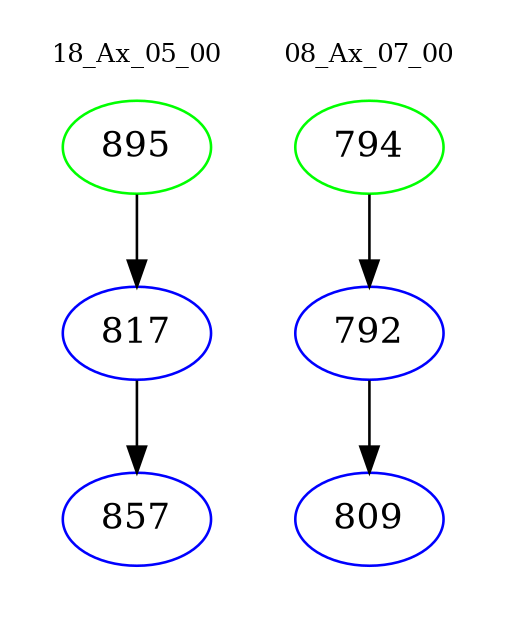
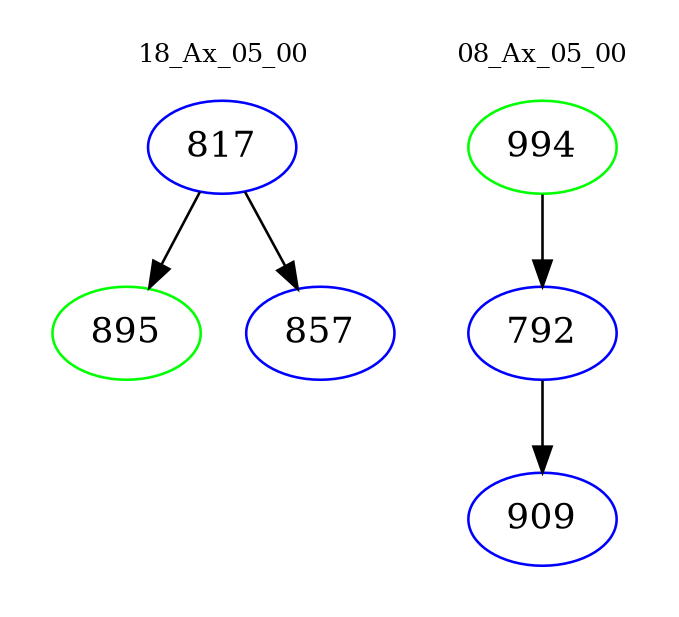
(369, 56) -> (542, 56)
(369, 147) -> (542, 147)
(137, 228) -> (181, 228)
(369, 519) -> (542, 519)
